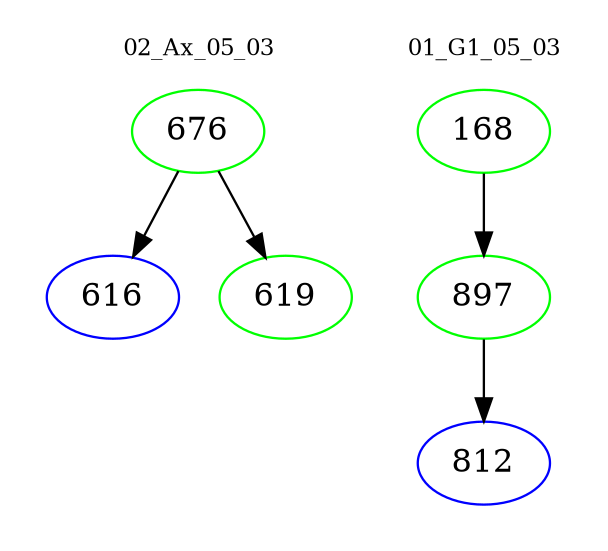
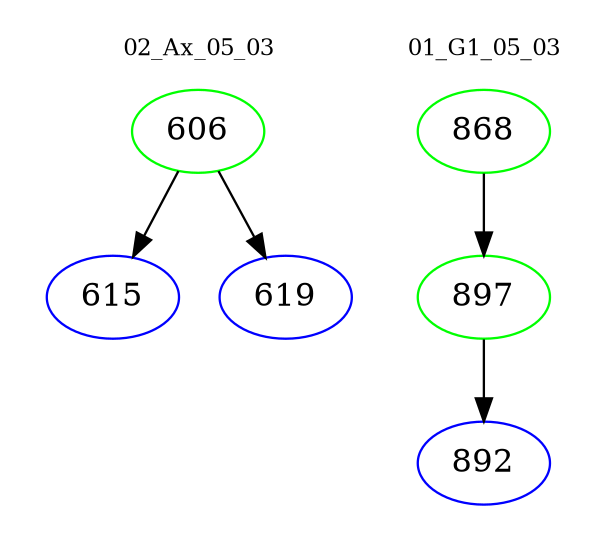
(198, 131) -> (198, 131)
(484, 131) -> (484, 131)
(113, 297) -> (113, 297)
(286, 297) -> (286, 297)
(484, 463) -> (484, 463)
